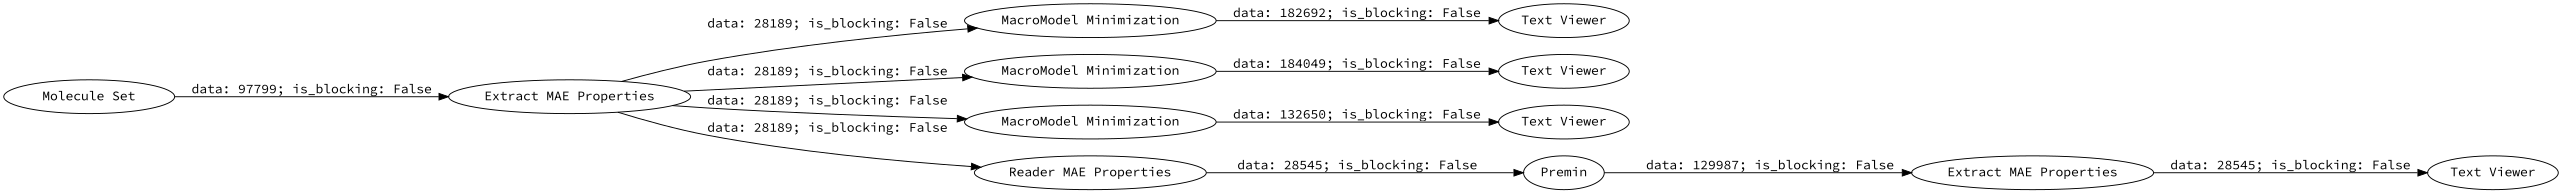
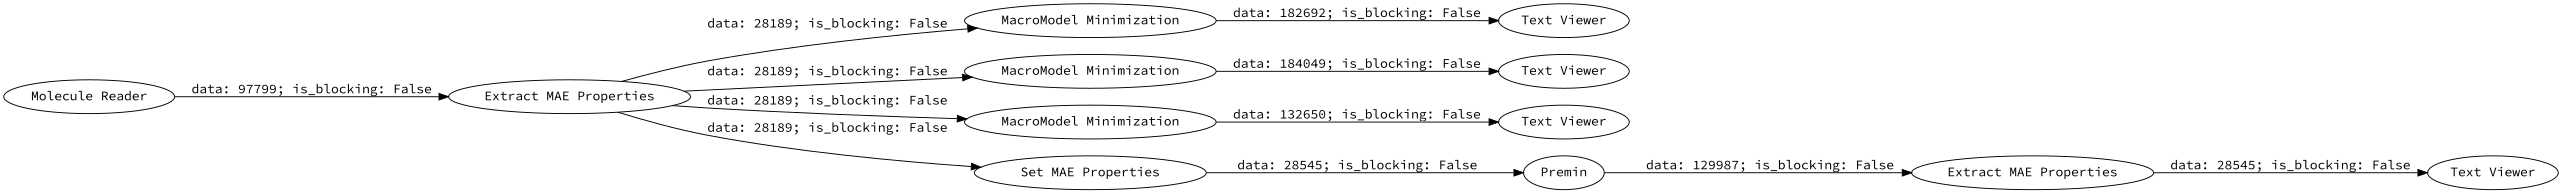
(89, 97) -> (89, 97)
(1090, 173) -> (1090, 173)
